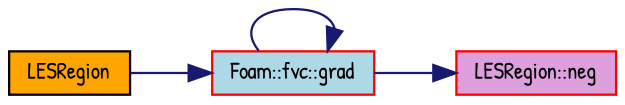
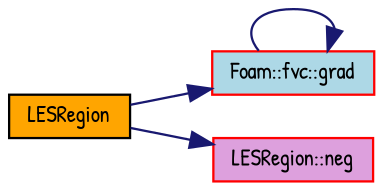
(404, 73) -> (160, 134)
